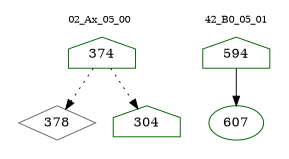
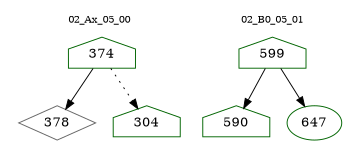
(236, 20) -> (272, 20)
(236, 54) -> (272, 54)
(82, 85) -> (82, 85)
(236, 123) -> (314, 123)
none -> (236, 123)
